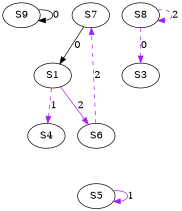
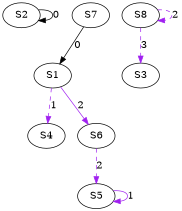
(21, 15) -> (21, 15)
(144, 45) -> (144, 45)
(94, 79) -> (96, 163)
